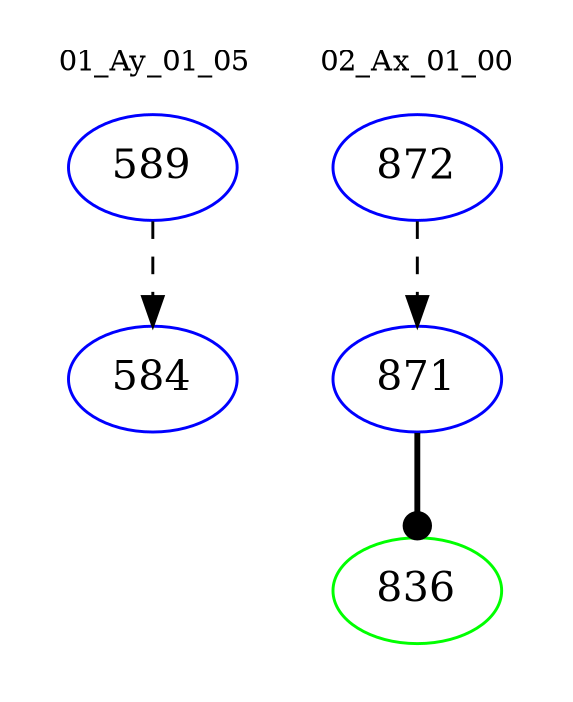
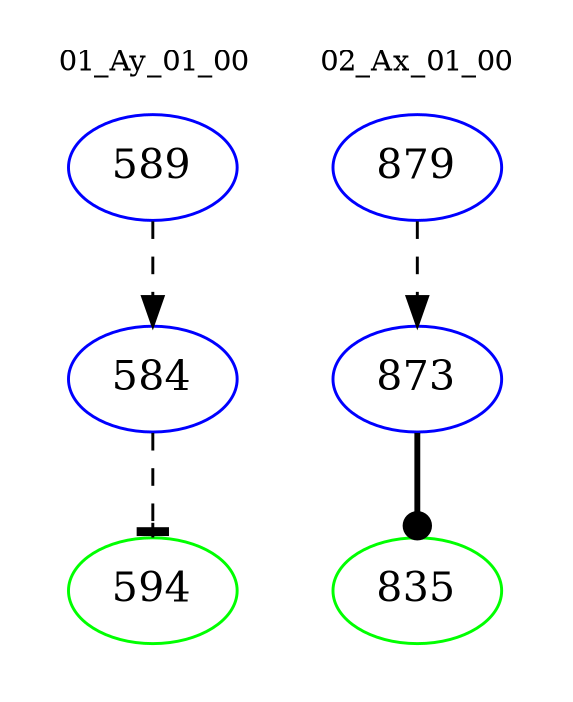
(154, 63) -> (154, 63)
(417, 168) -> (417, 168)
(417, 379) -> (417, 379)
none -> (153, 591)
(417, 591) -> (417, 591)
